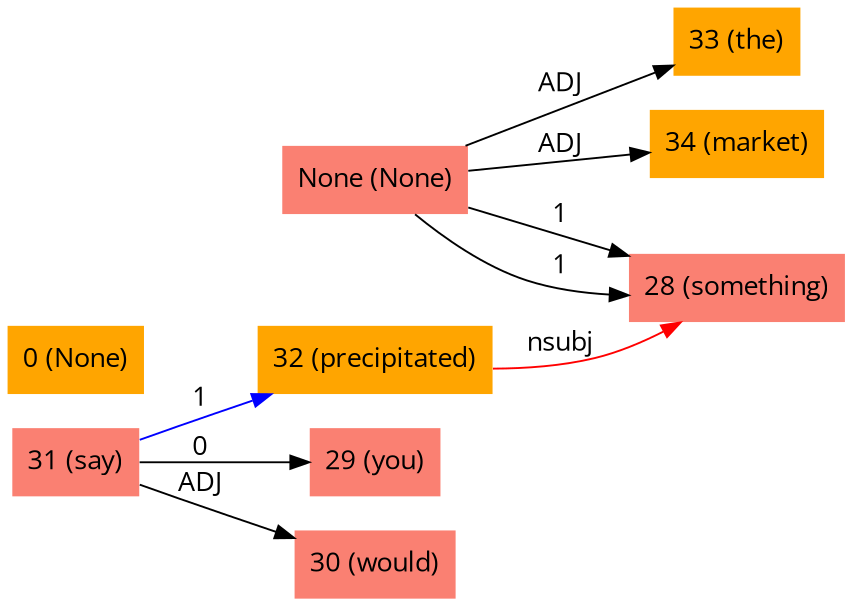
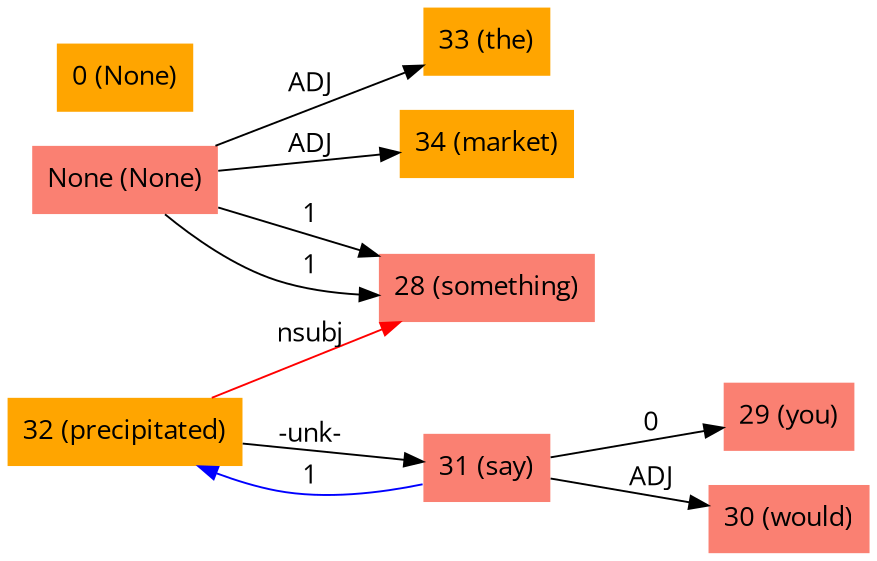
none -> (324, 452)
